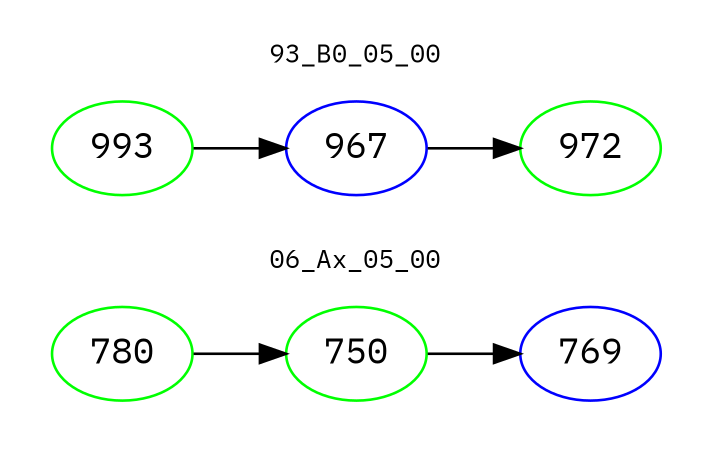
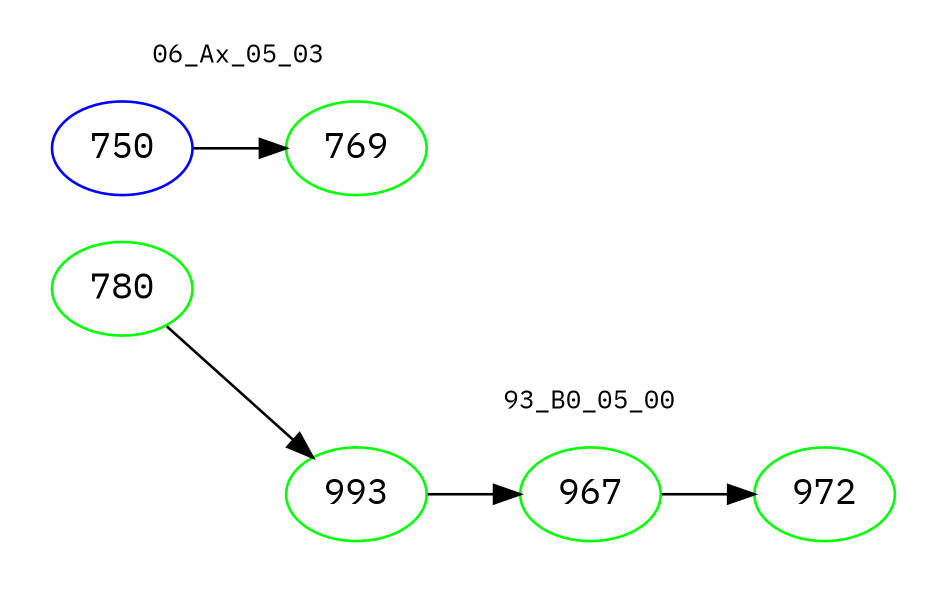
(356, 148) -> (591, 494)
(356, 261) -> (239, 56)
(227, 354) -> (230, 383)
(356, 354) -> (122, 148)
(591, 354) -> (356, 148)
